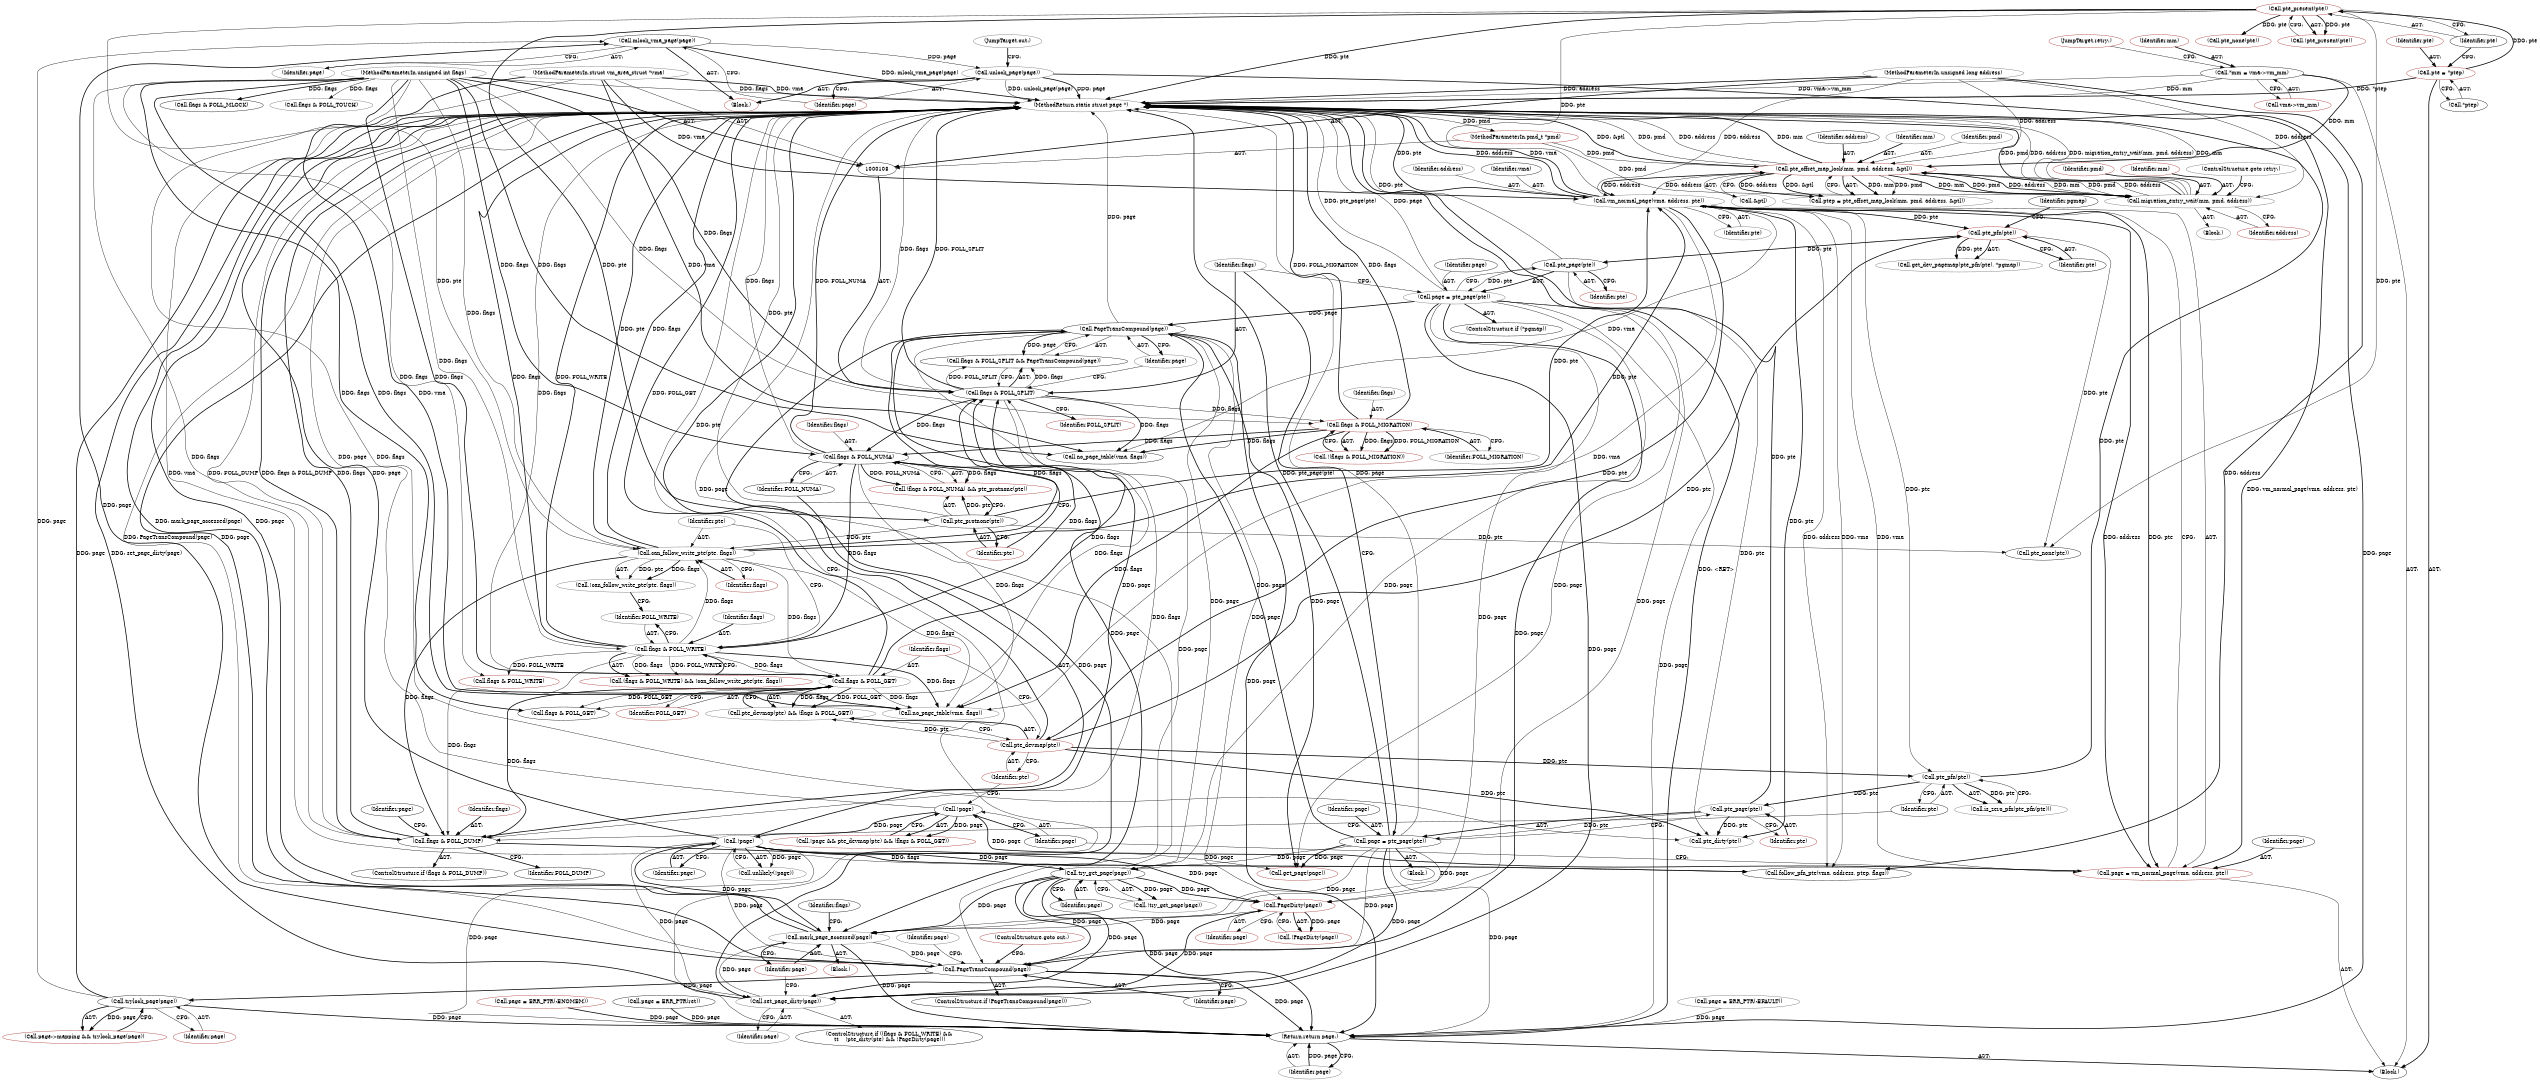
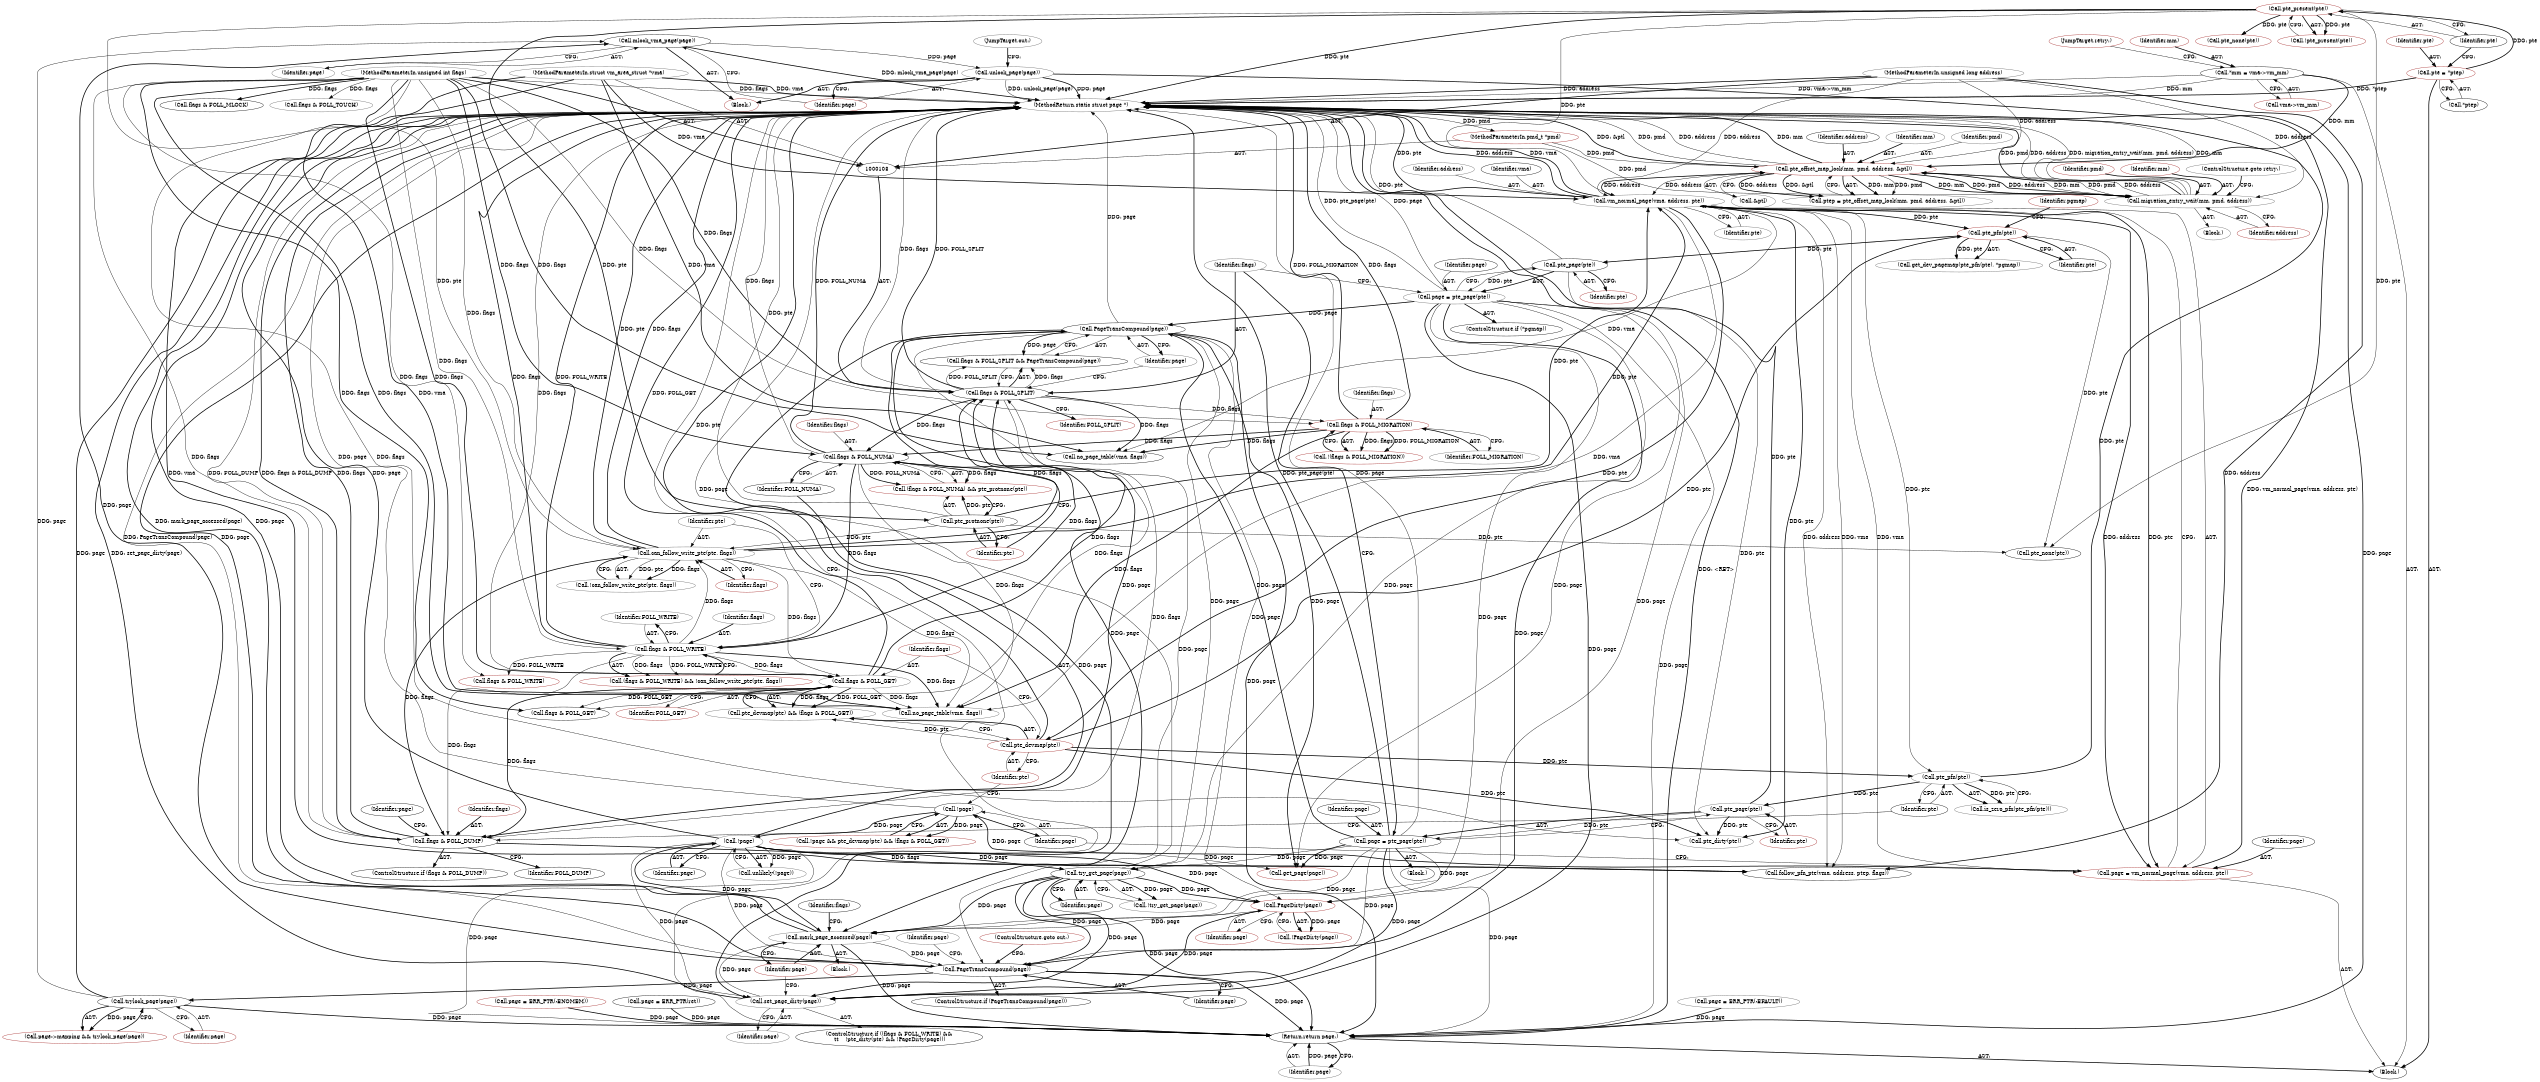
(2063, 201) -> (2063, 201)
(635, 600) -> (602, 564)
(459, 853) -> (459, 853)
(1539, 1031) -> (1539, 1031)
